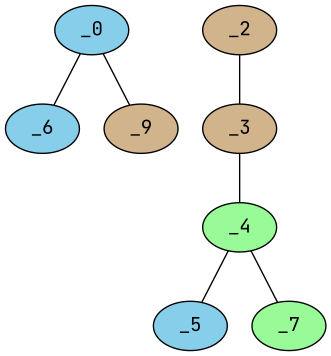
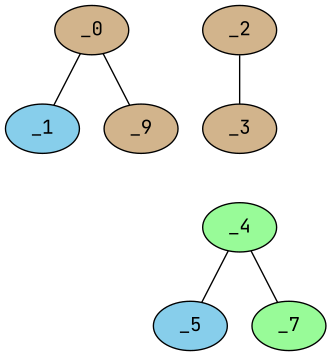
(92, 30) -> (92, 30)
(42, 129) -> (42, 129)
(240, 178) -> none
